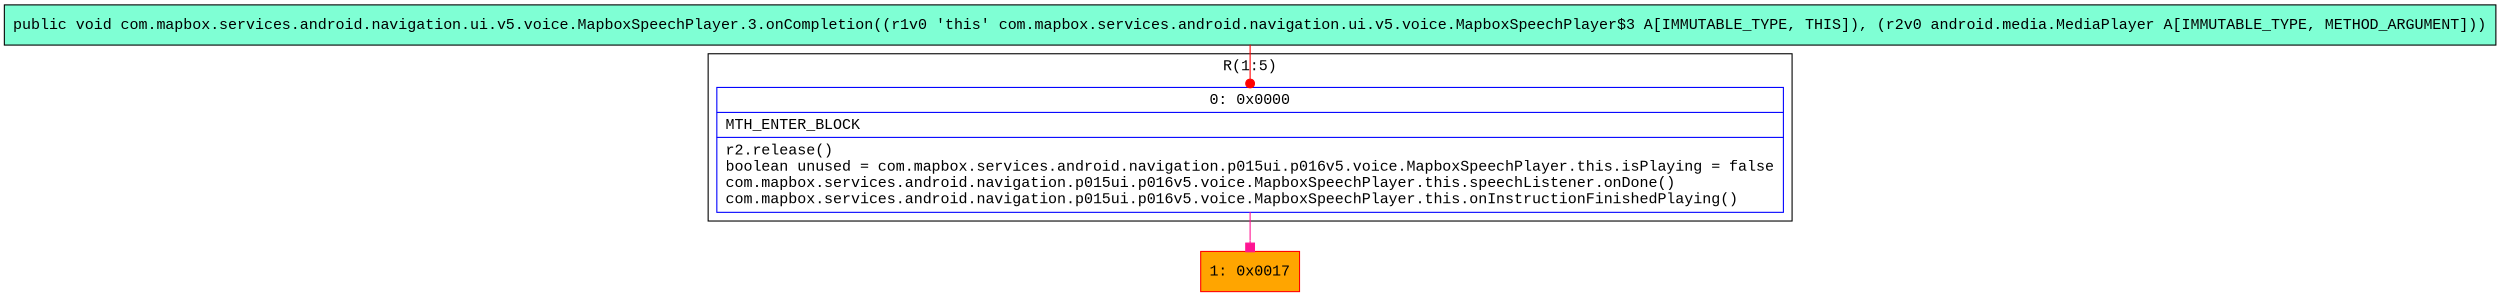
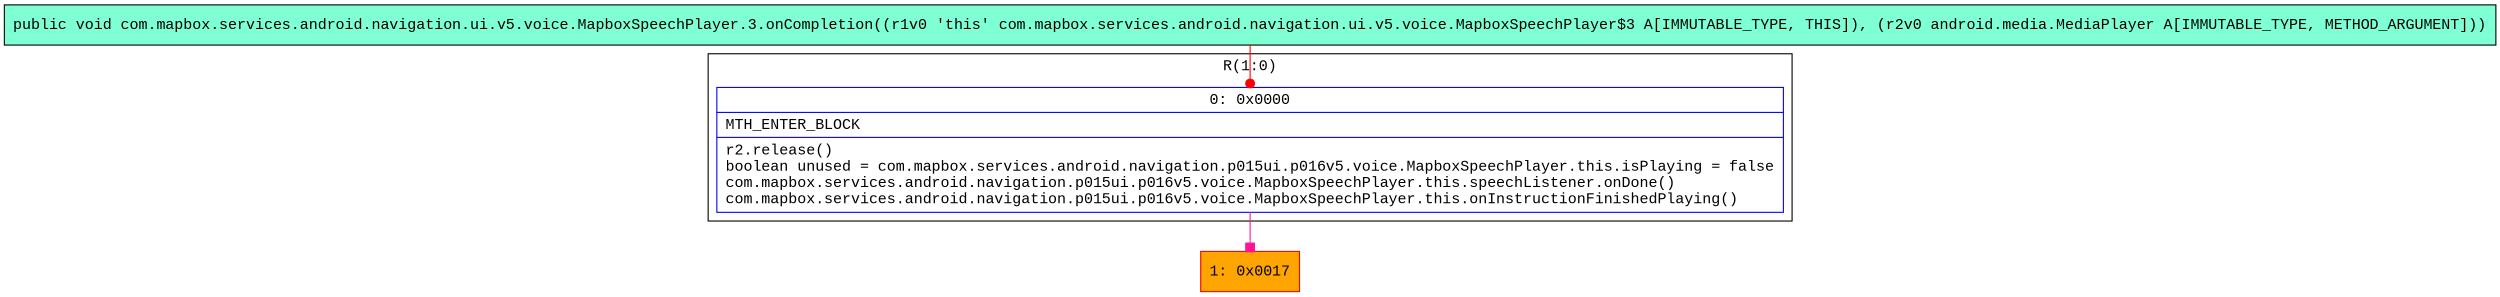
(1250, 66) -> (1250, 66)
